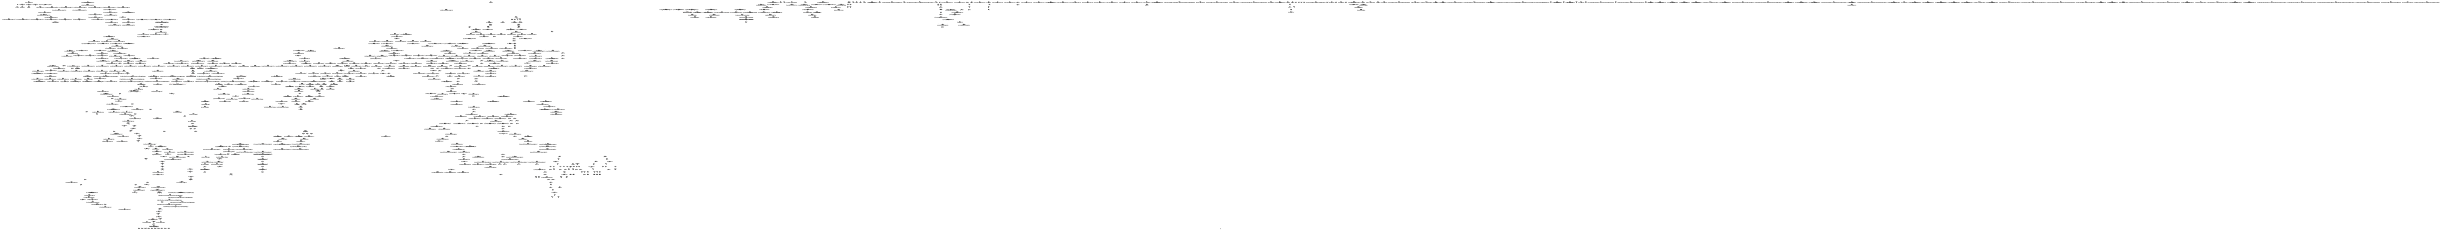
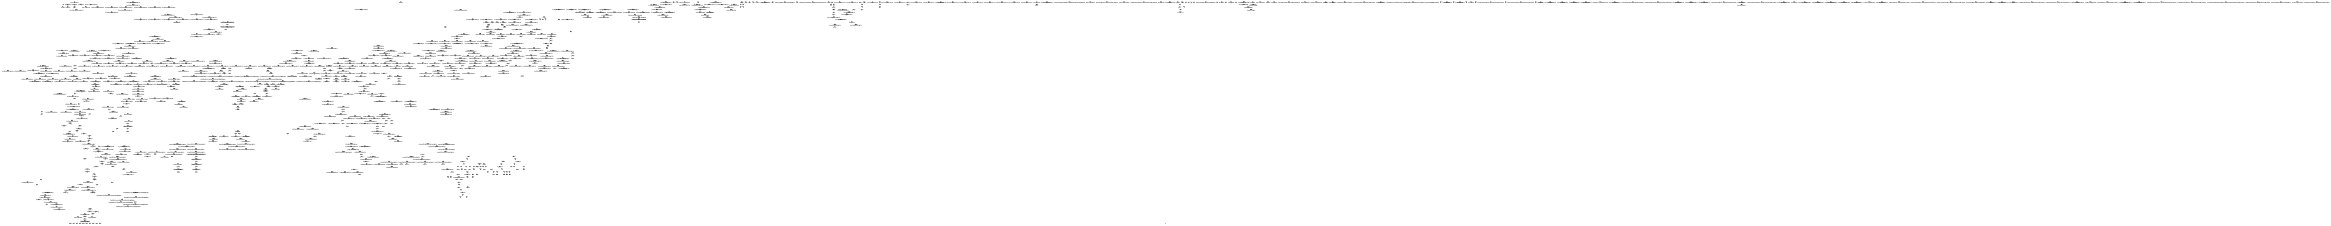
(988, 2) -> none
(158, 214) -> none
